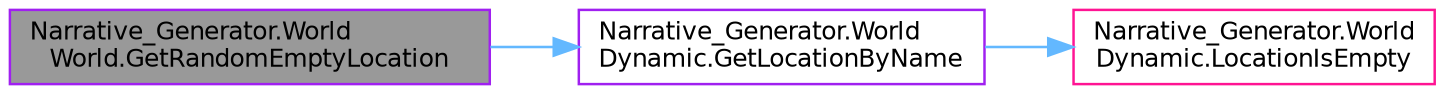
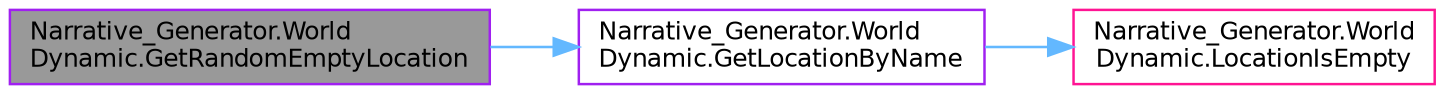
(250, 47) -> (250, 47)
